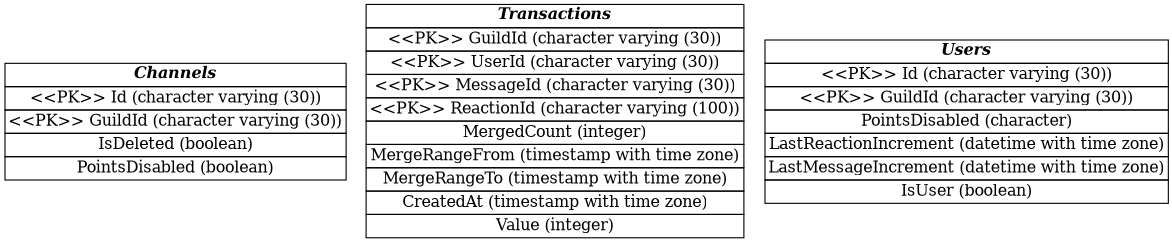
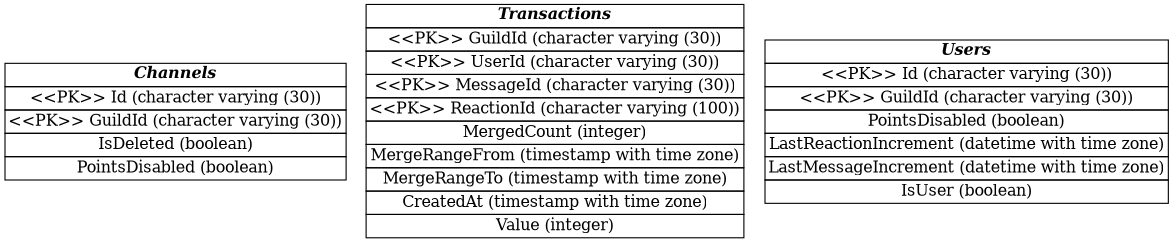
(967, 121) -> (967, 121)
